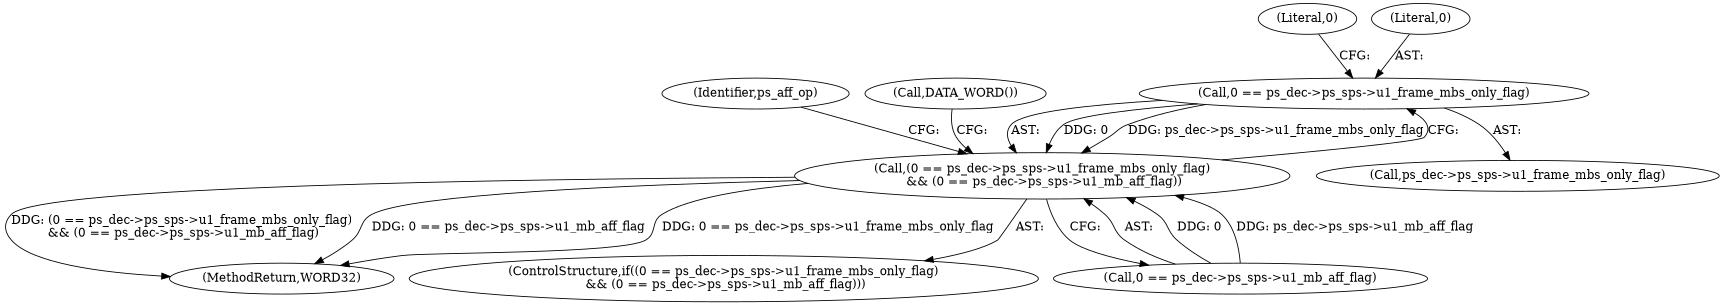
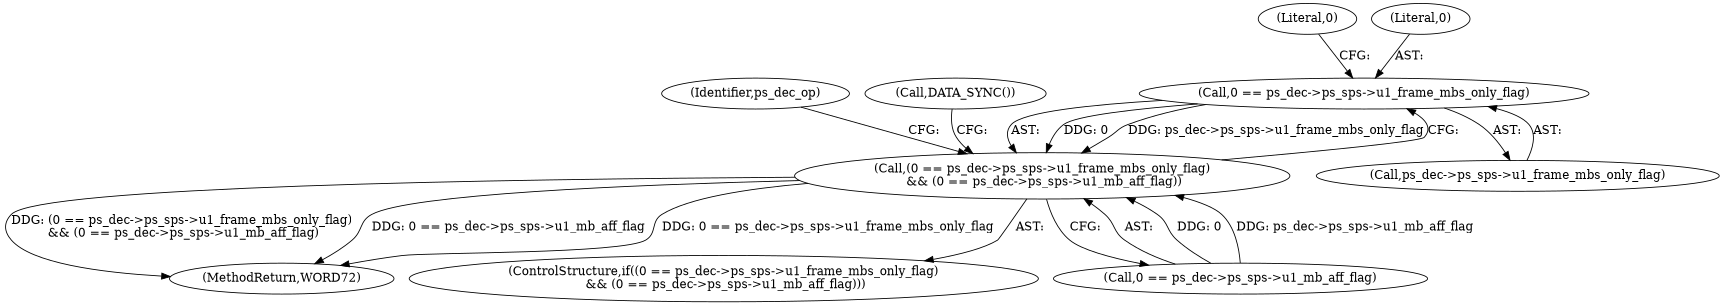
(756, 94) -> (756, 94)
(956, 94) -> (956, 94)
none -> (1529, 125)
(282, 279) -> (282, 279)
